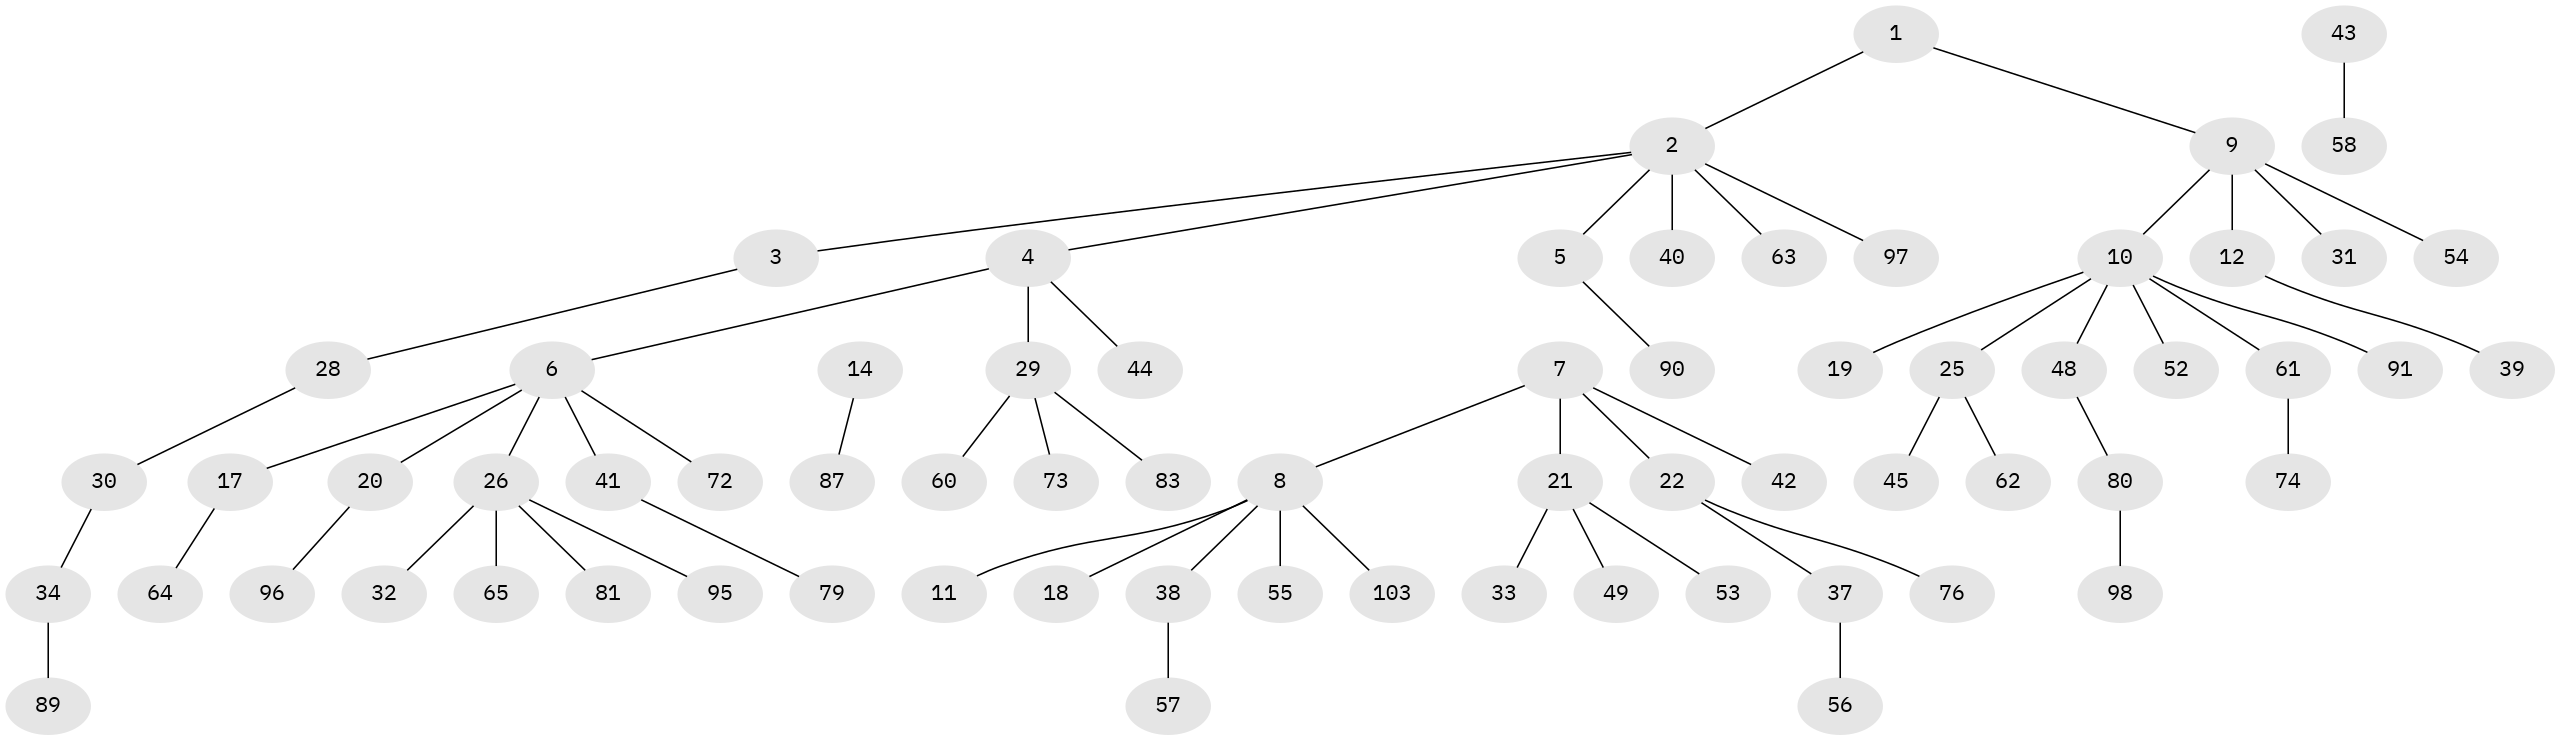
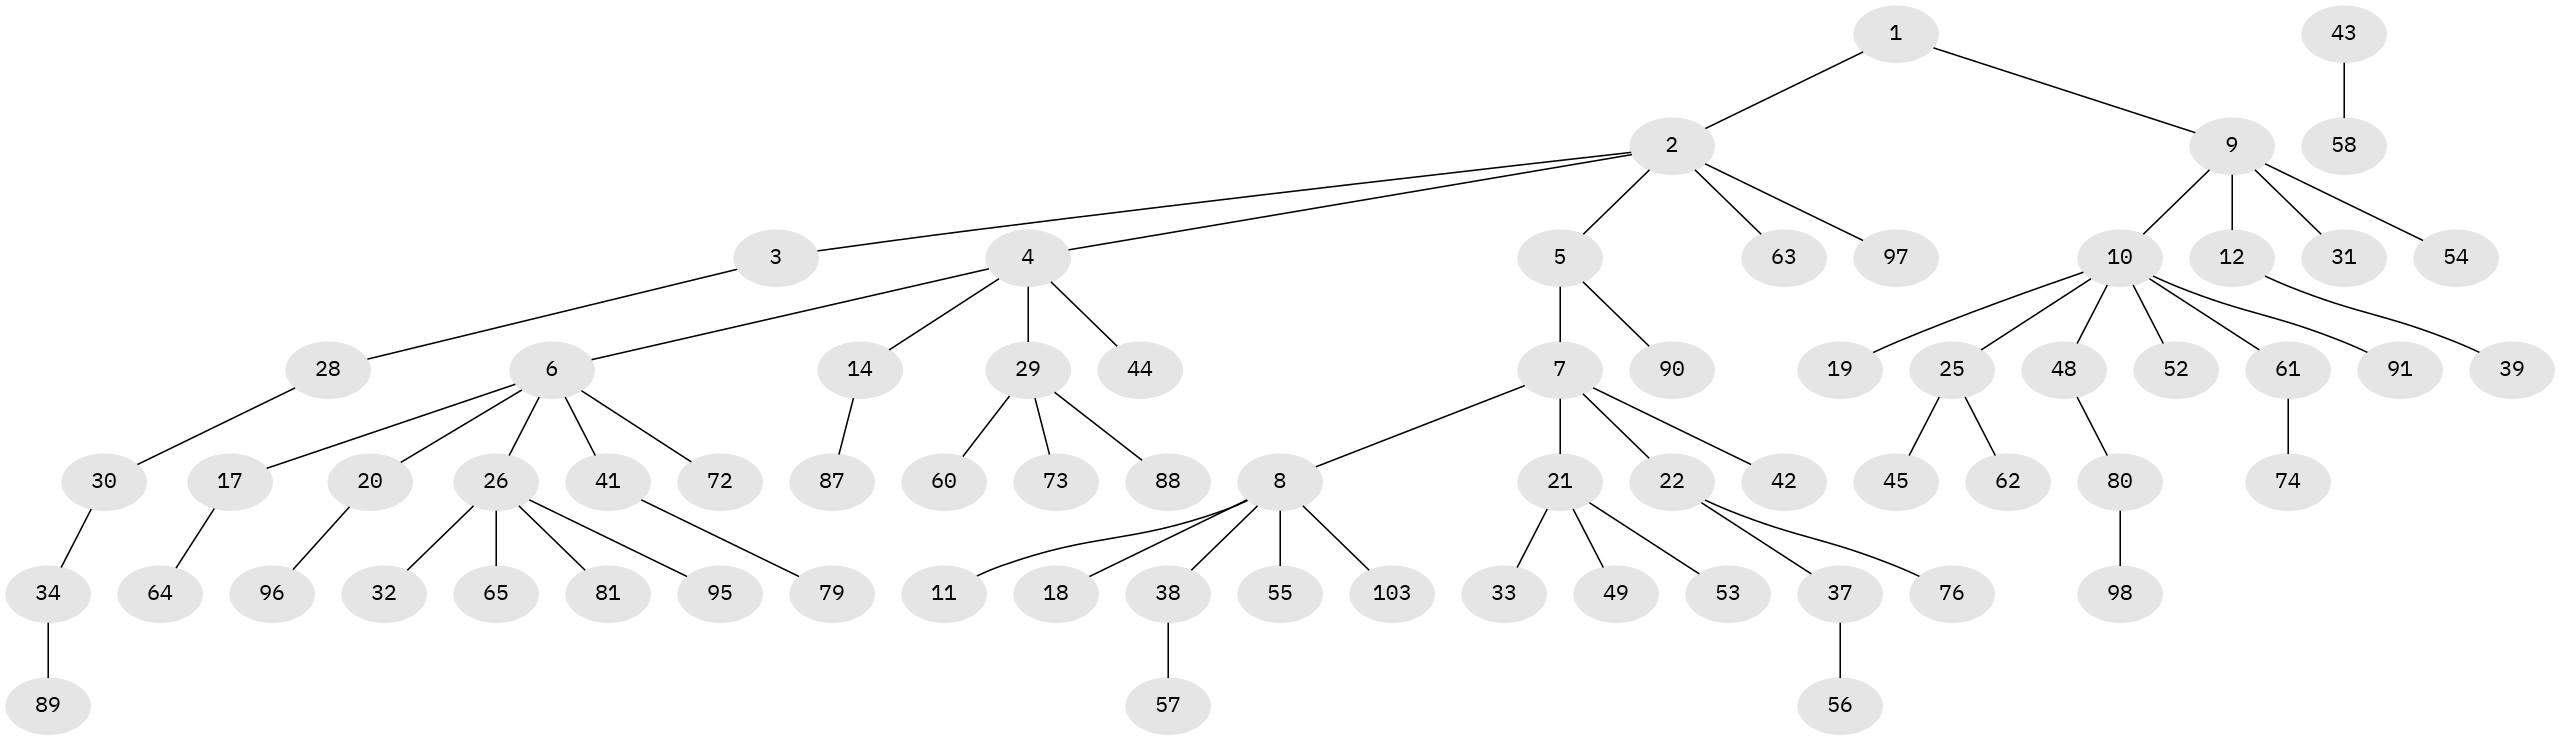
(1672, 258) -> none
none -> (944, 314)
none -> (1560, 314)
(1168, 482) -> (1168, 482)
